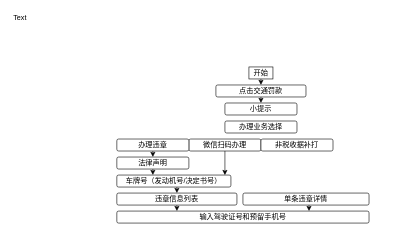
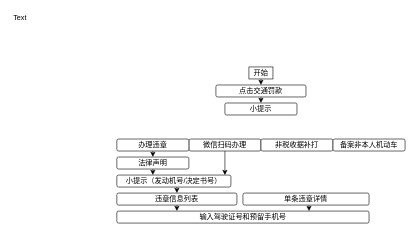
(261, 127) -> none
none -> (369, 145)
(174, 181) -> (174, 181)
